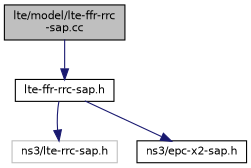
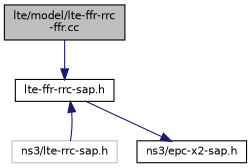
(65, 22) -> (65, 22)
(57, 116) -> (72, 127)
